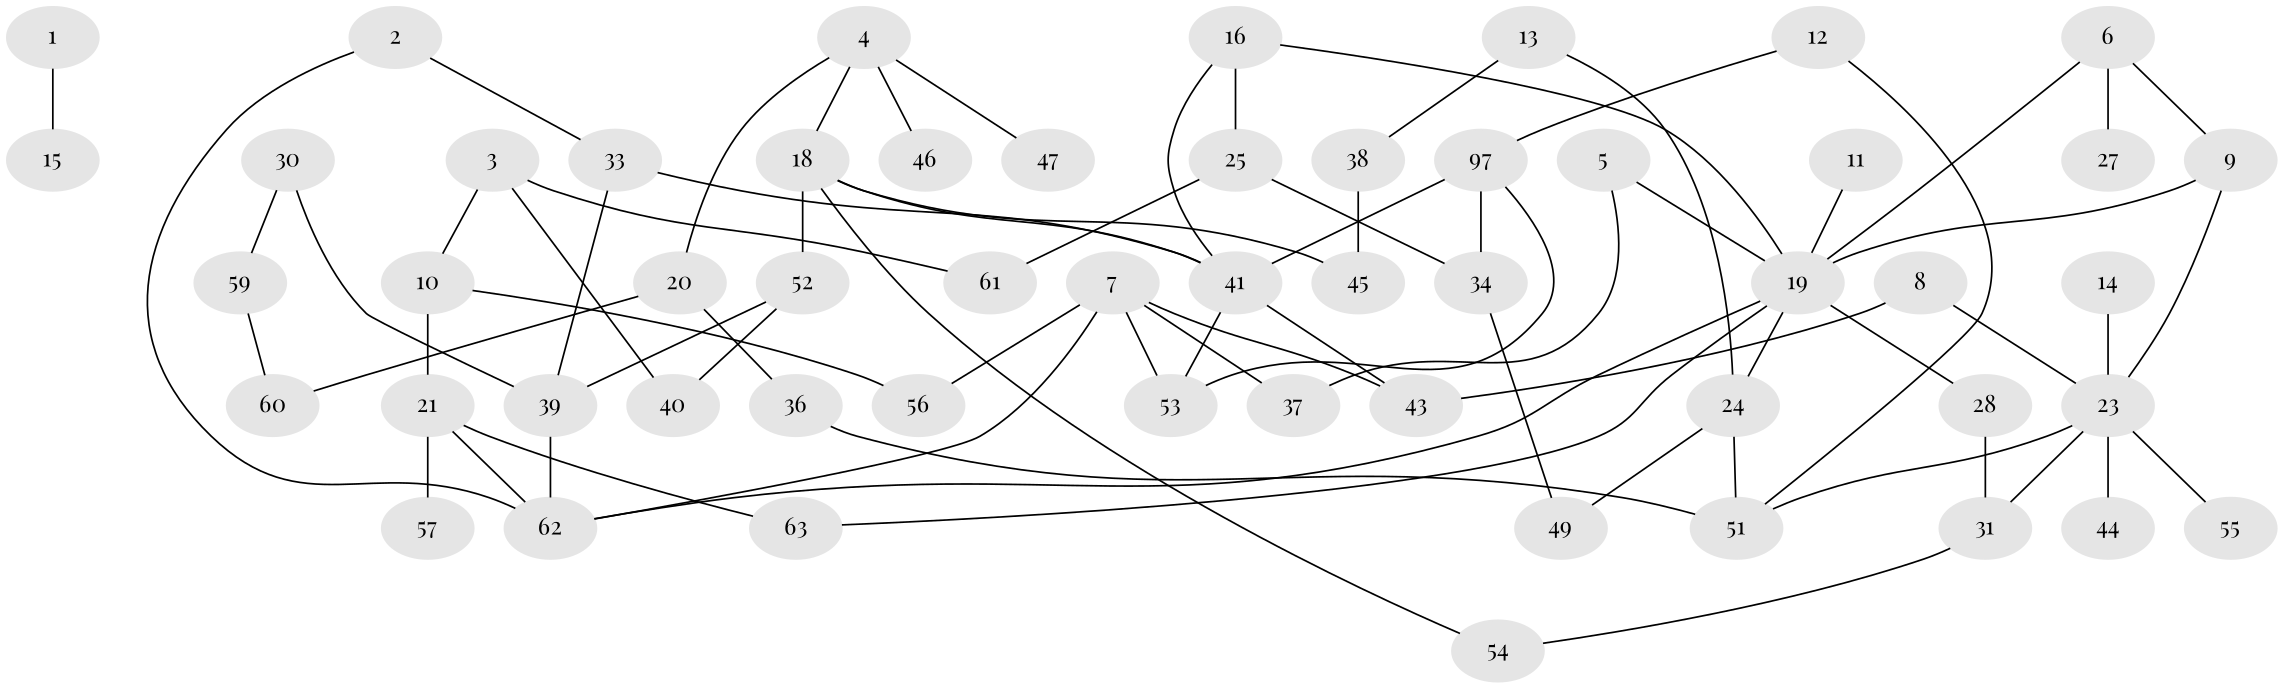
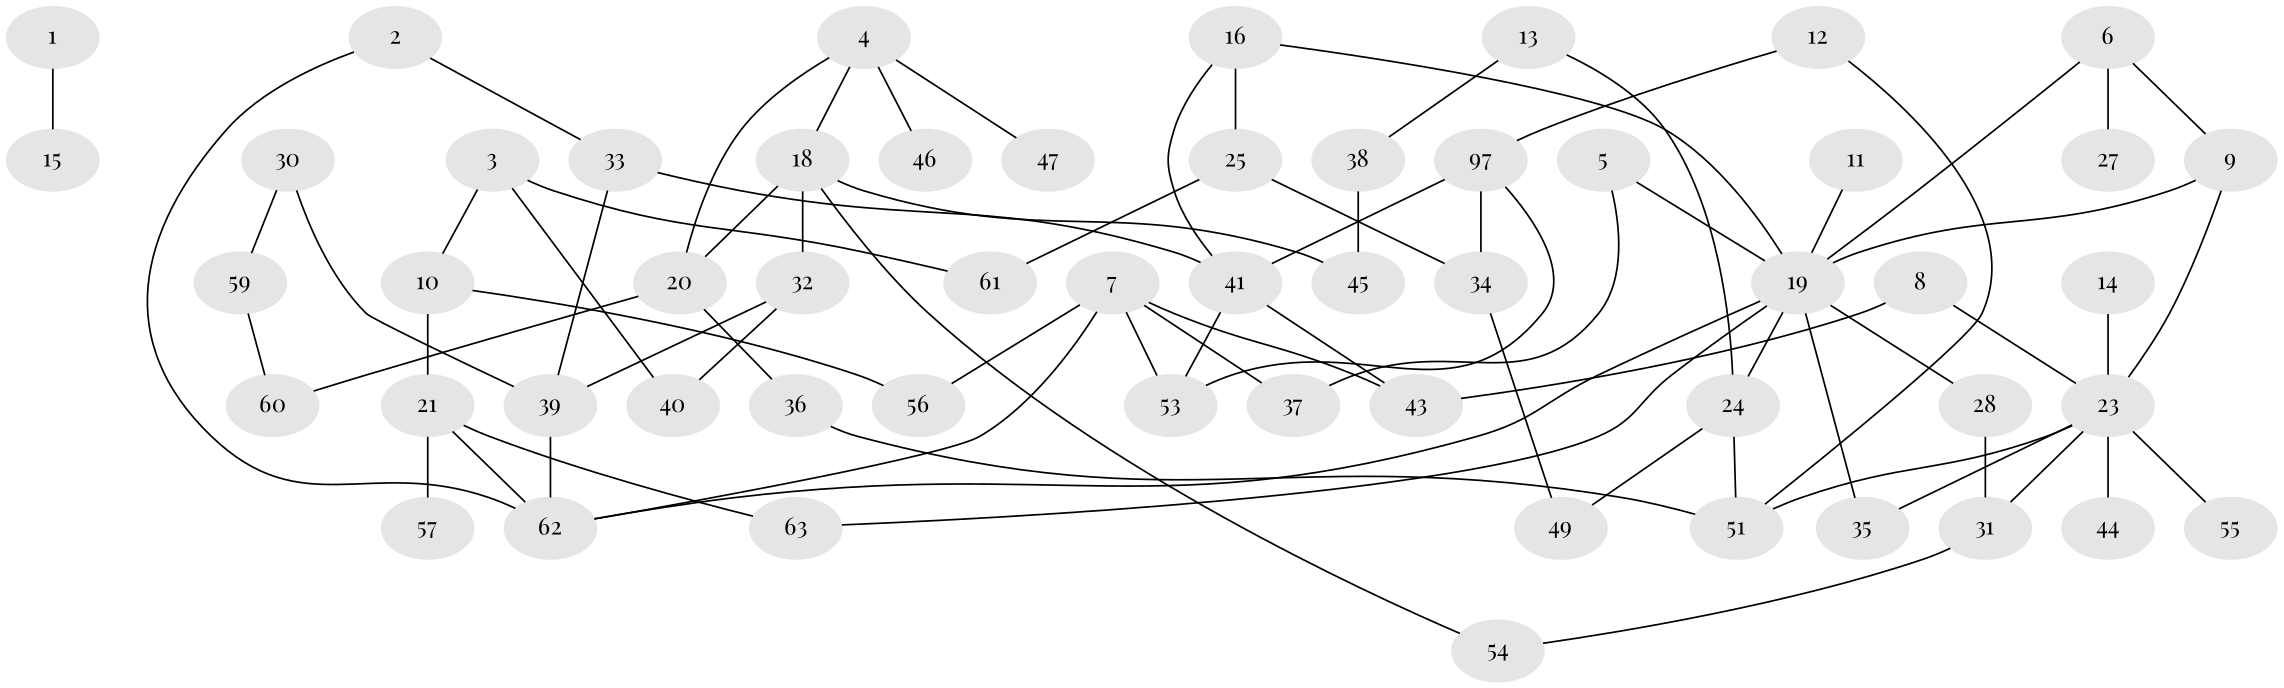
(1019, 222) -> (743, 220)
(803, 283) -> (803, 283)
none -> (1863, 528)
